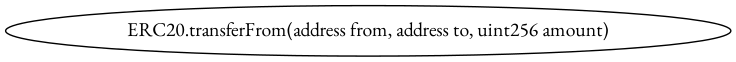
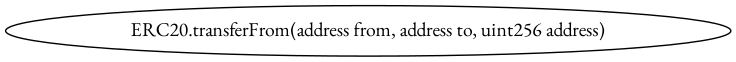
(368, 31) -> (368, 31)
